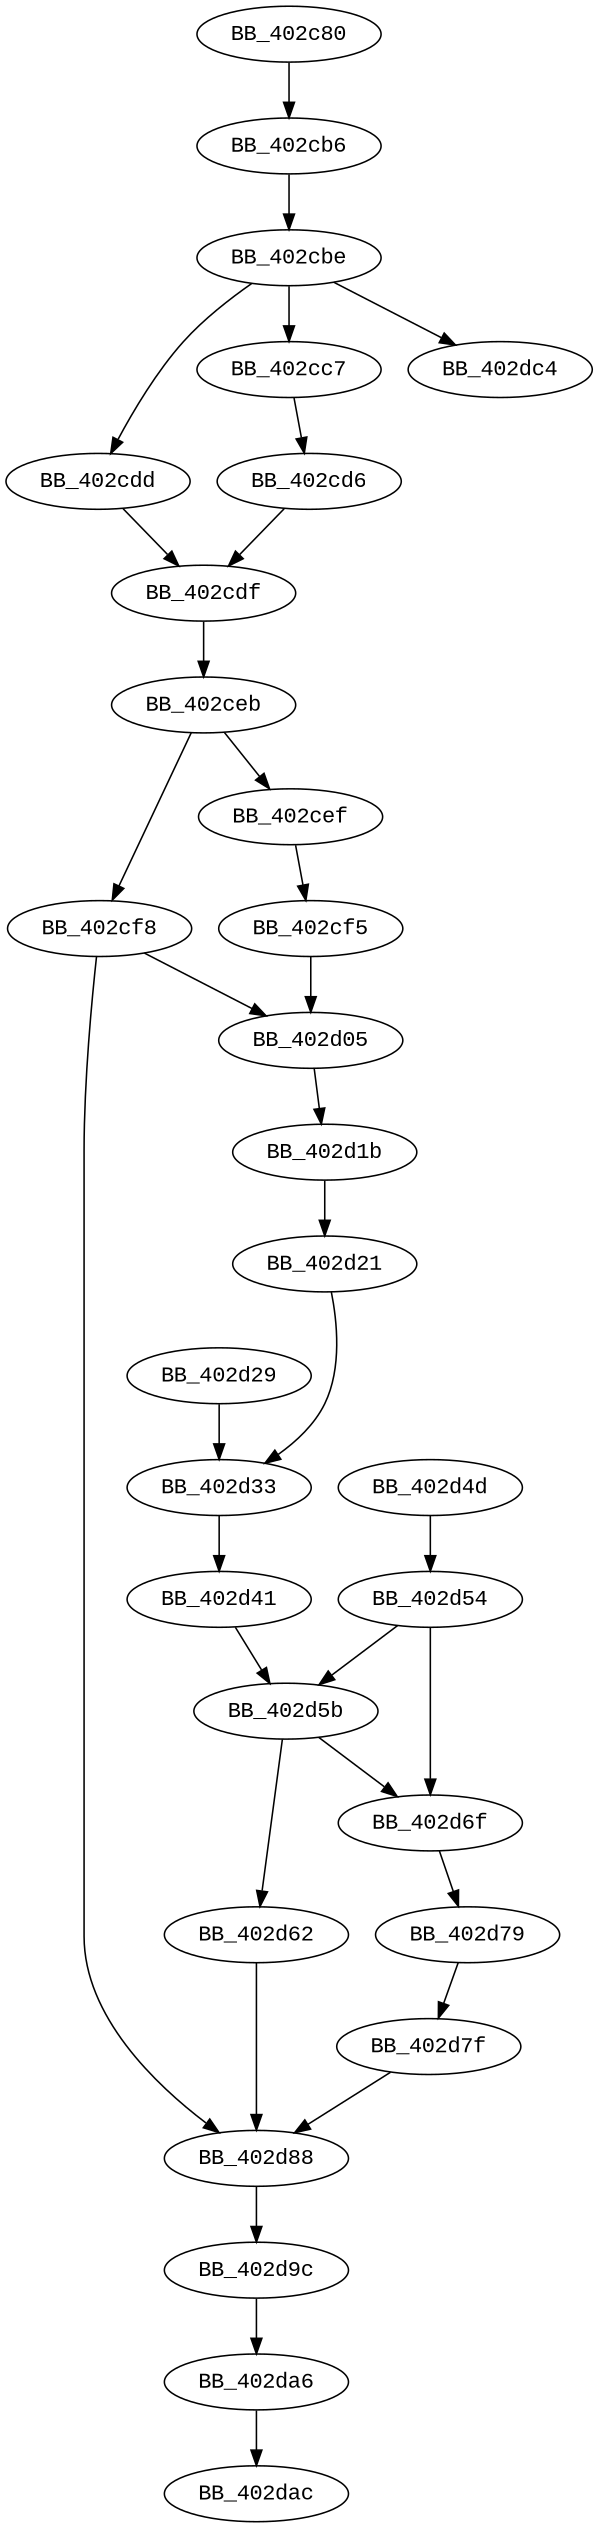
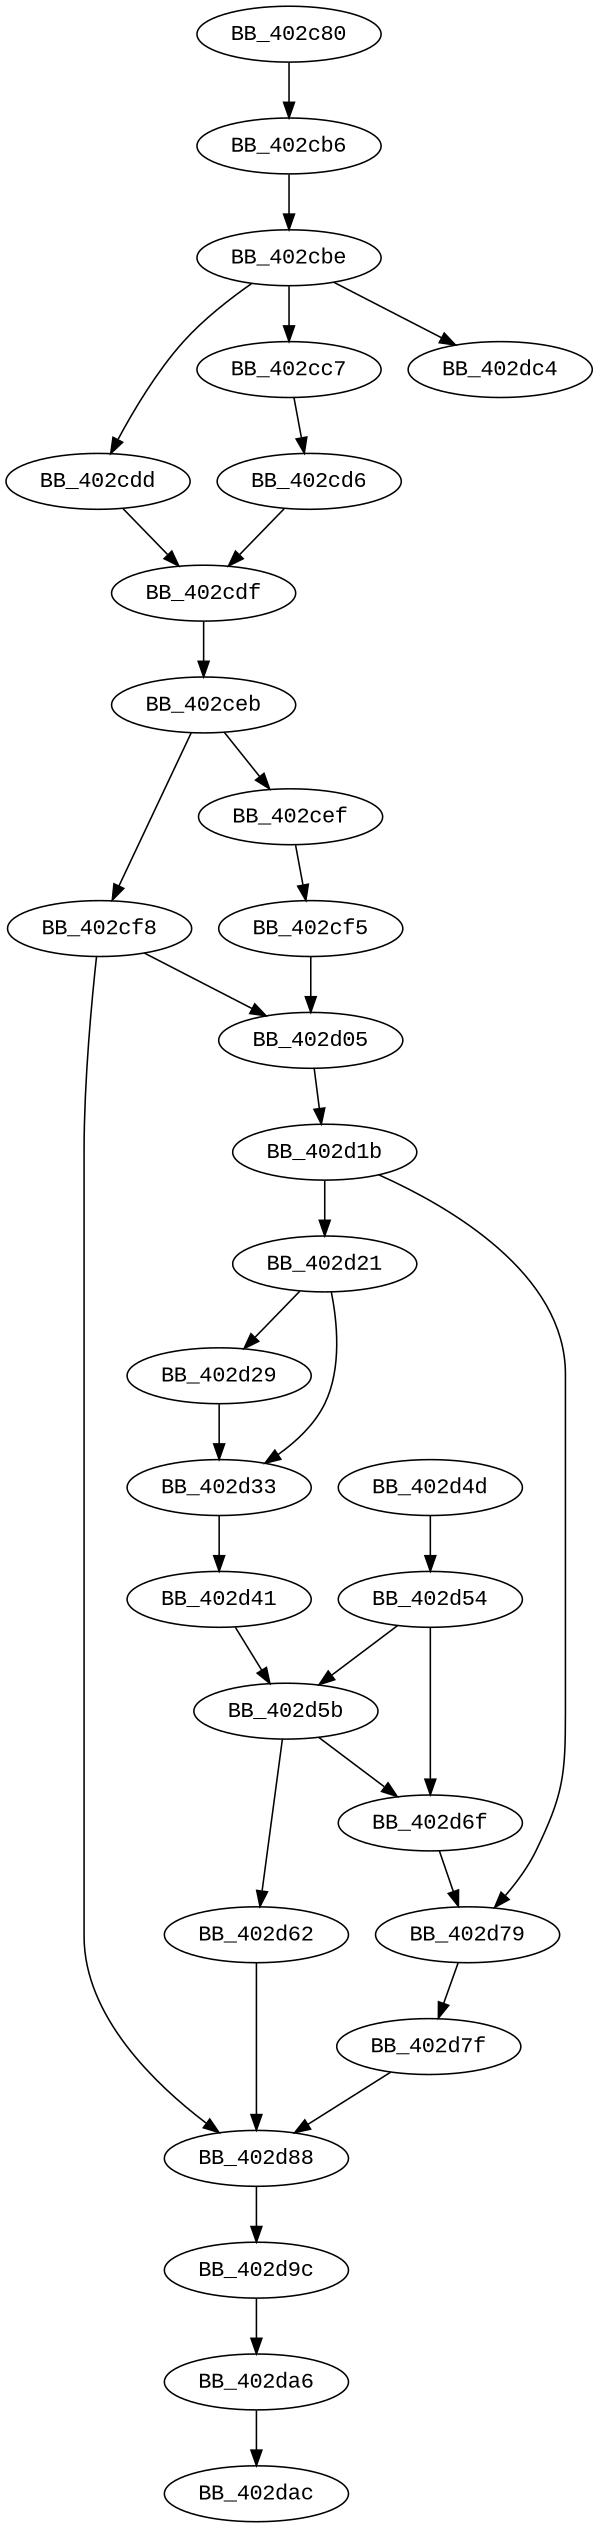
none -> (277, 1314)
none -> (565, 1498)
